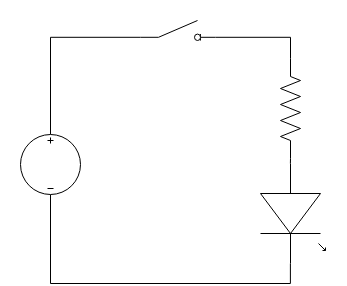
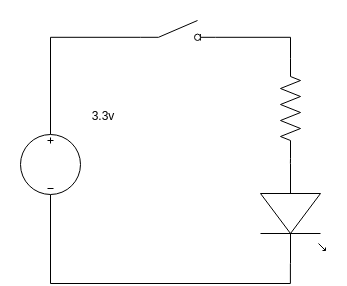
none -> (104, 117)
